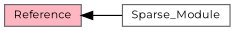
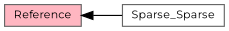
(176, 15) -> (173, 15)
